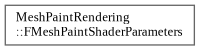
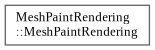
(100, 25) -> (77, 25)
